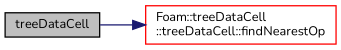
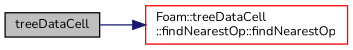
(241, 25) -> (247, 25)
